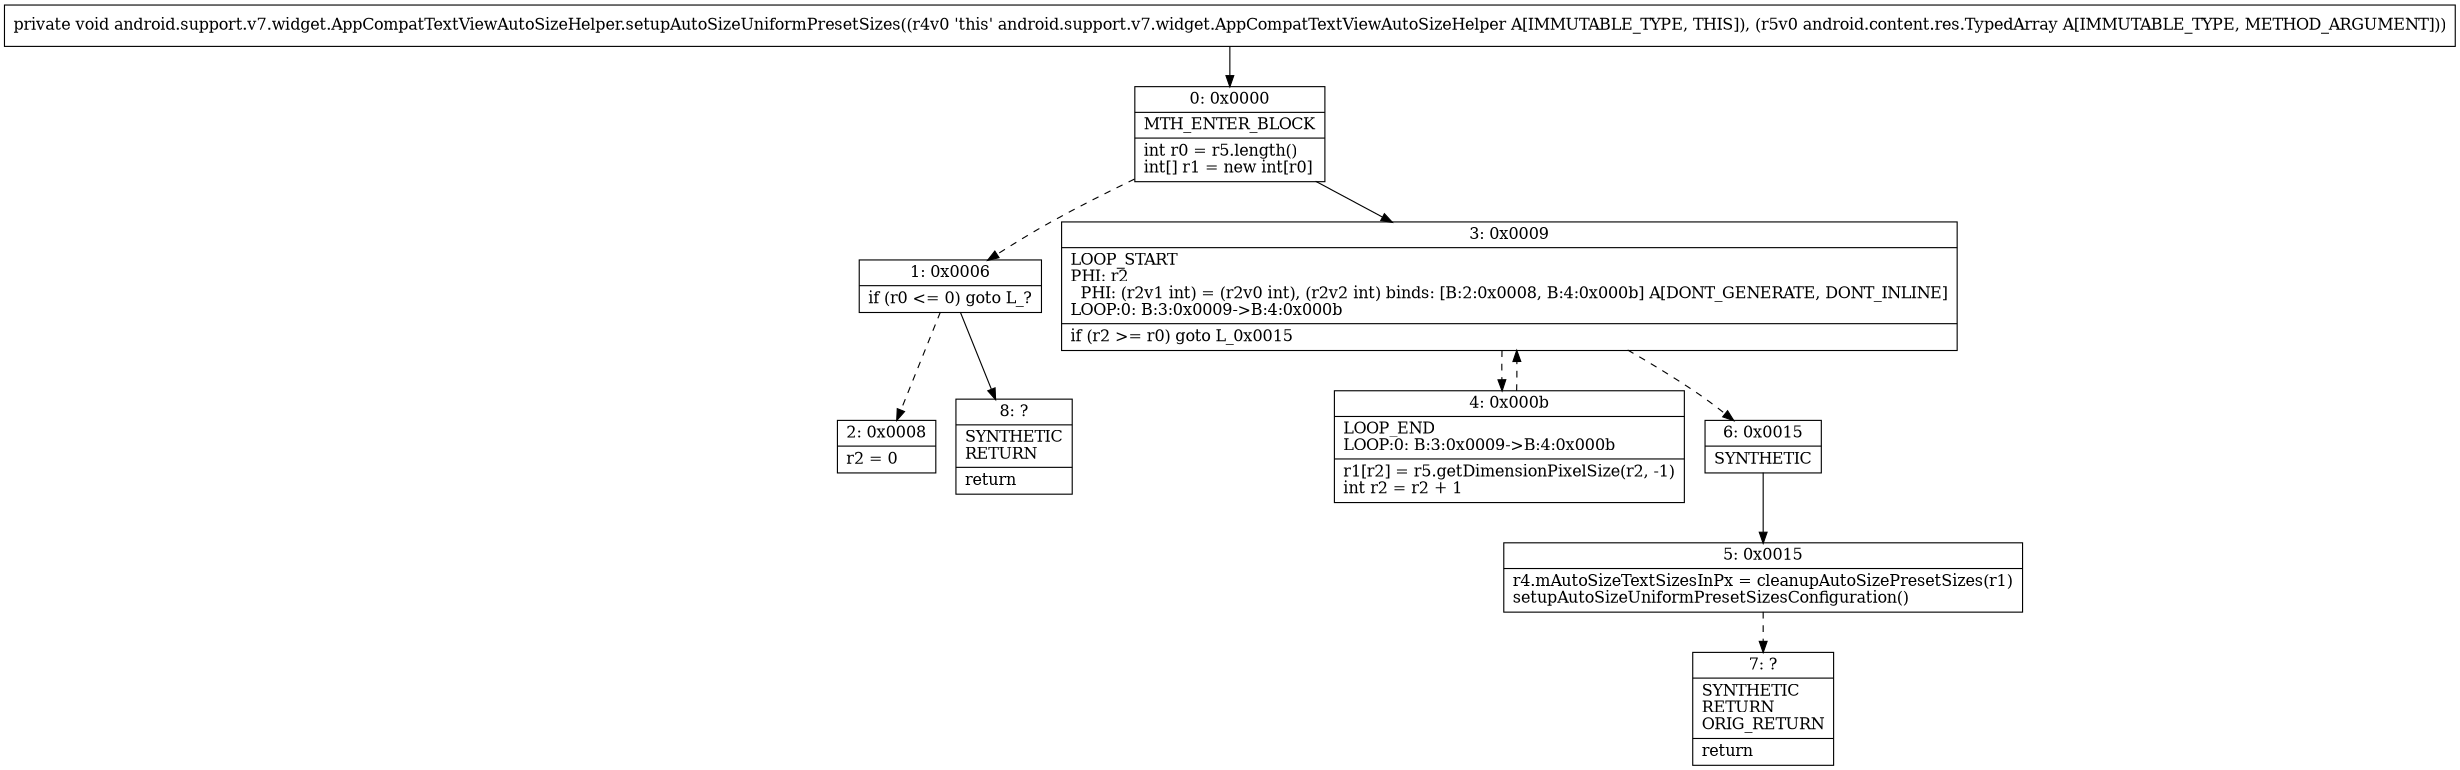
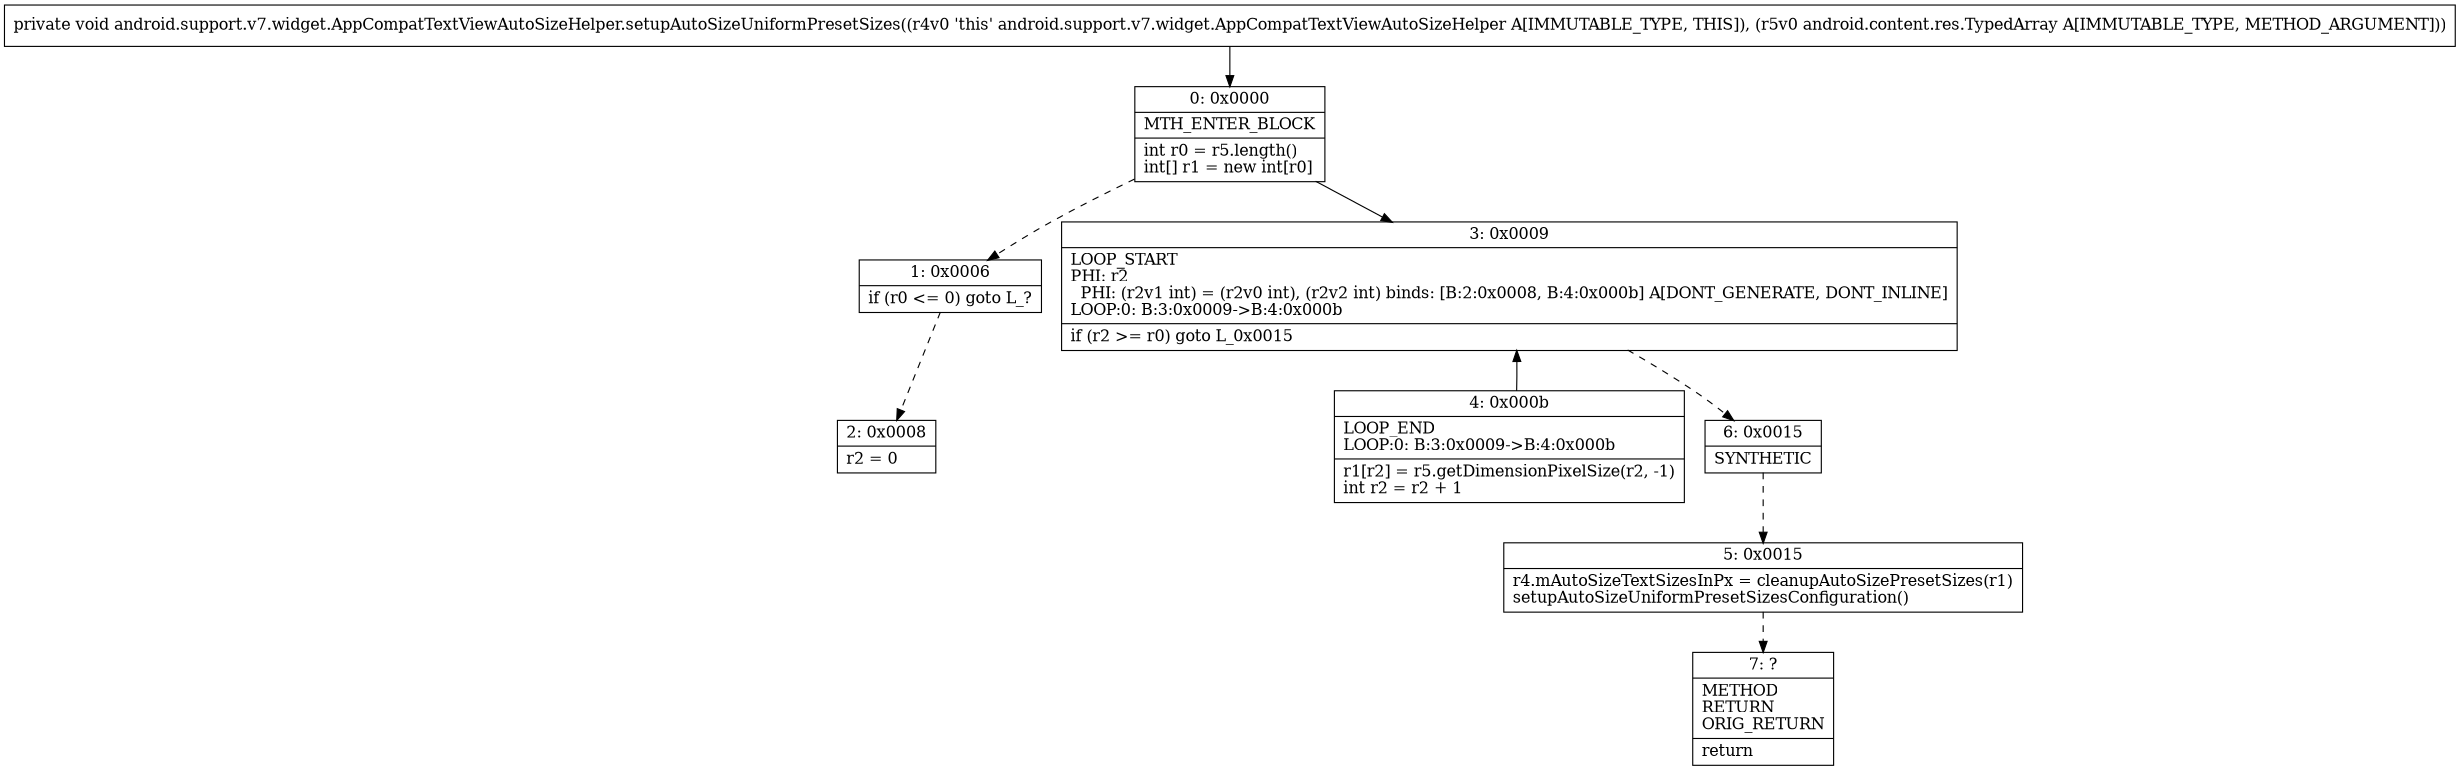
(1502, 365) -> none
(1517, 376) -> (1517, 376)
(1014, 447) -> none
(1763, 502) -> (1763, 502)
(1751, 691) -> (1740, 691)
